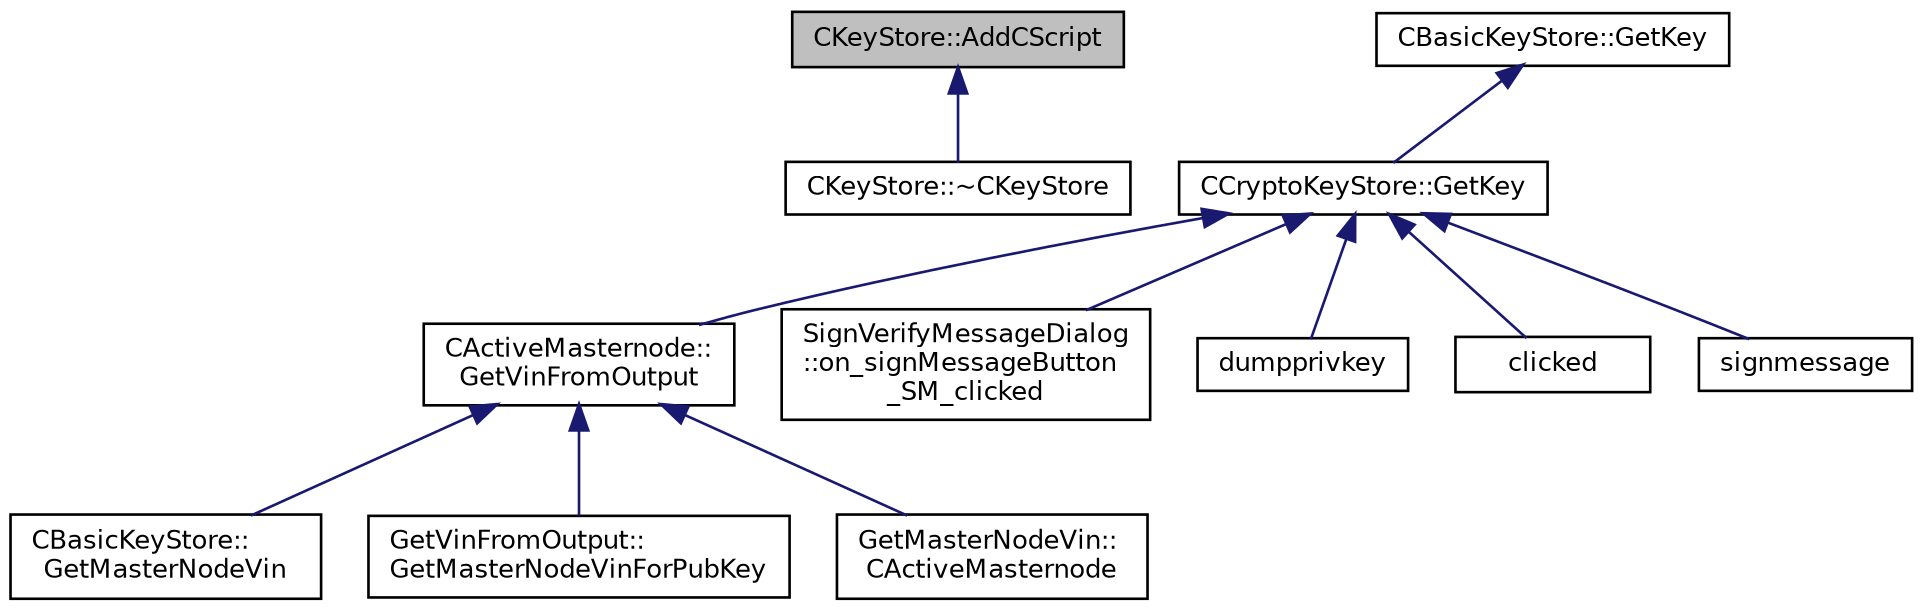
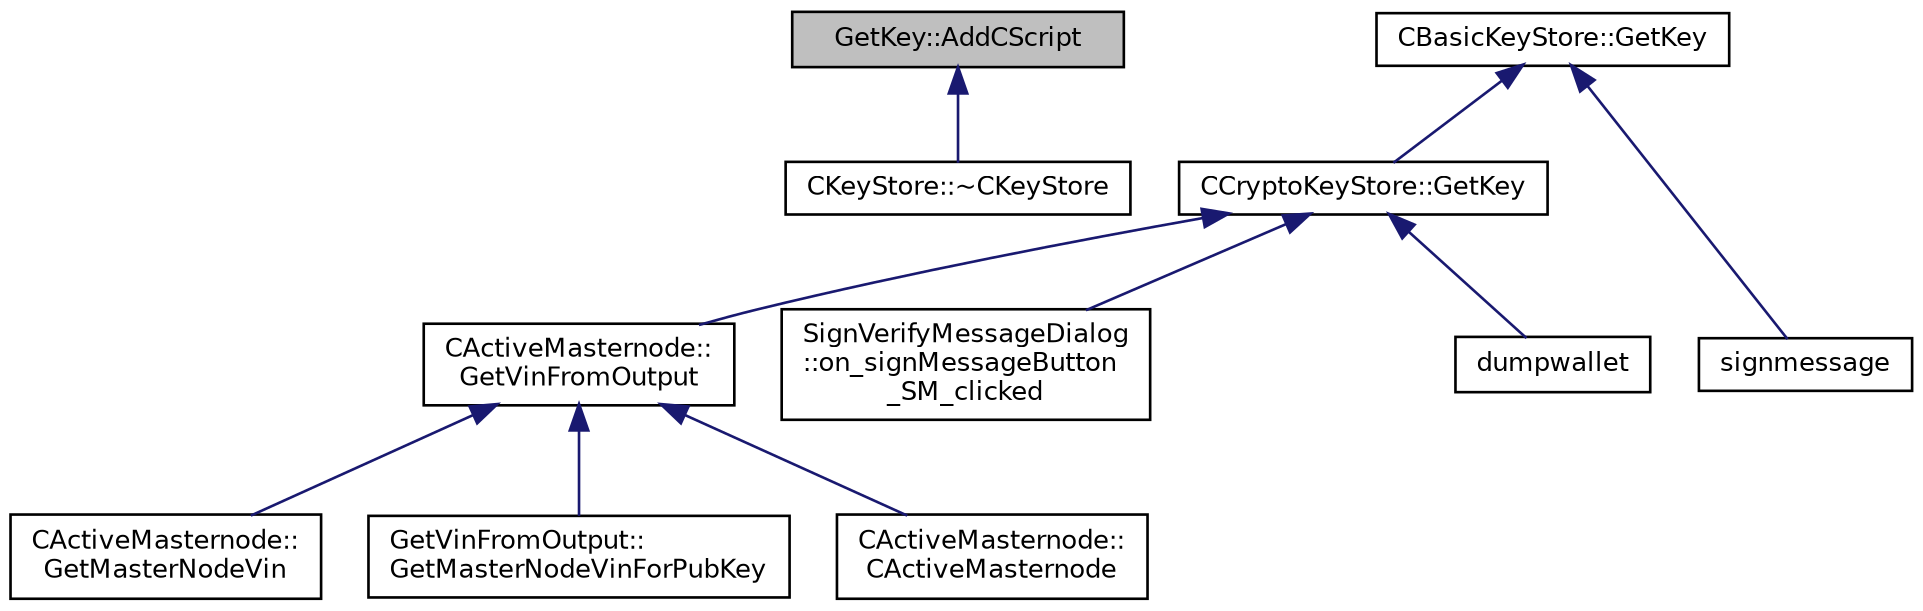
(958, 39) -> (958, 39)
(1599, 280) -> (1687, 212)
(1303, 365) -> none
(1553, 365) -> (1553, 365)
(166, 557) -> (166, 557)
(992, 557) -> (992, 557)
